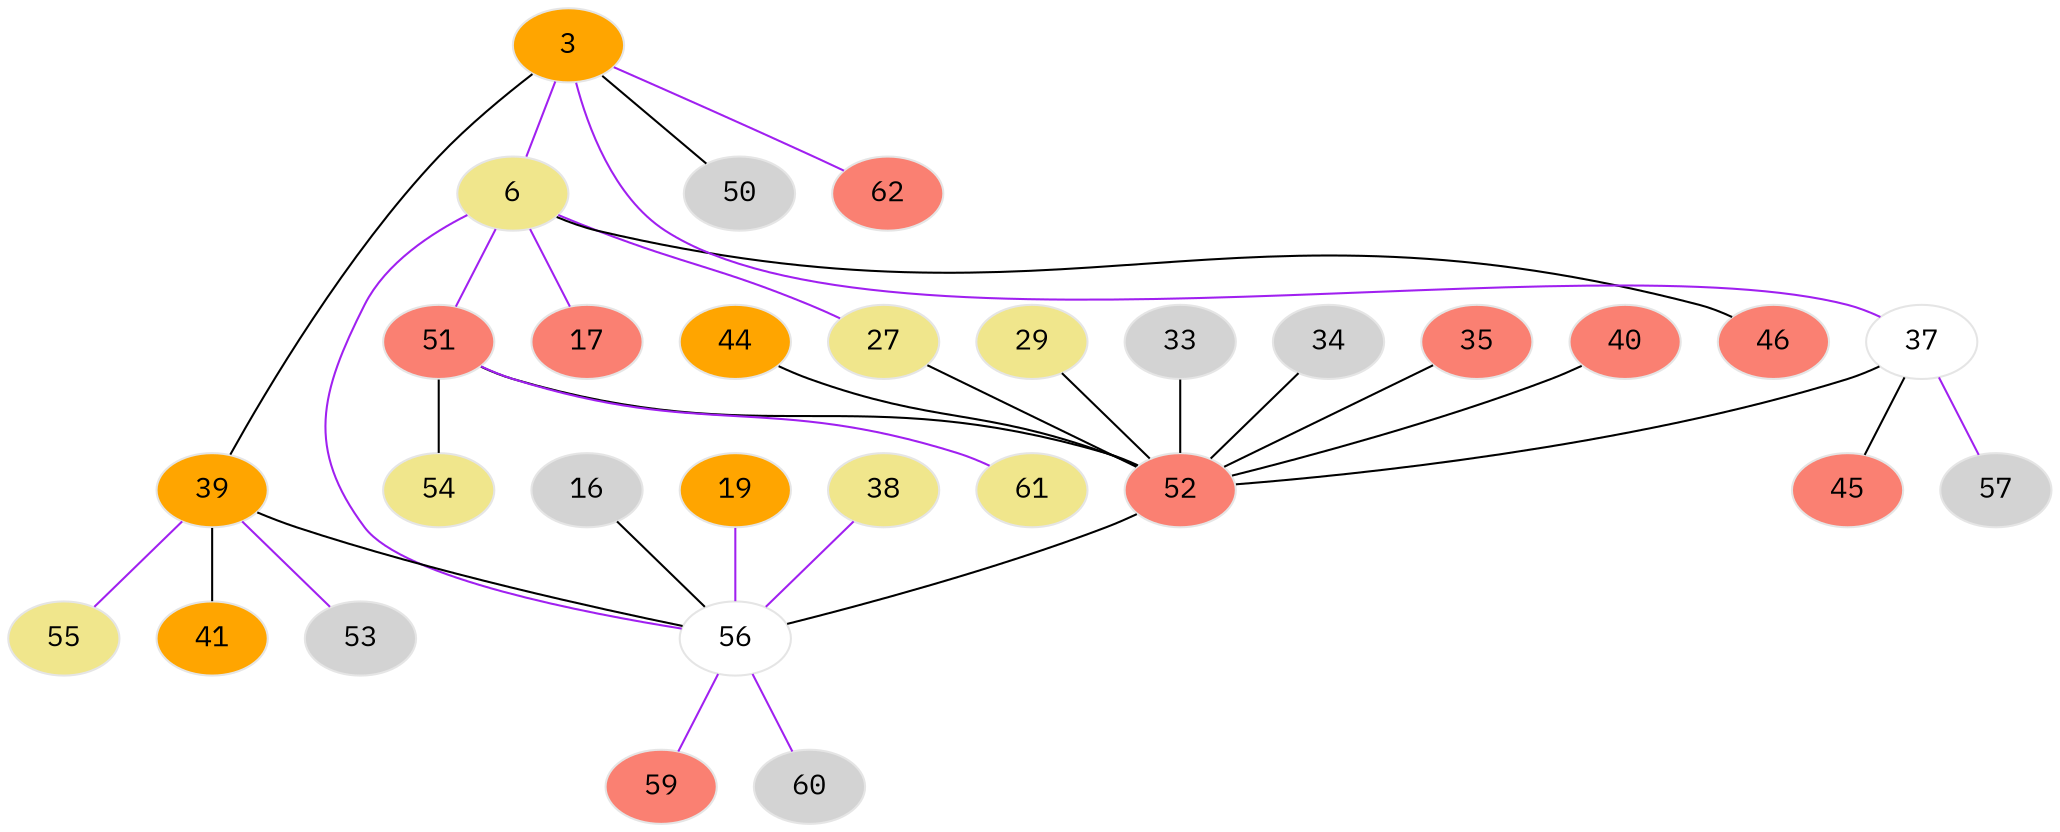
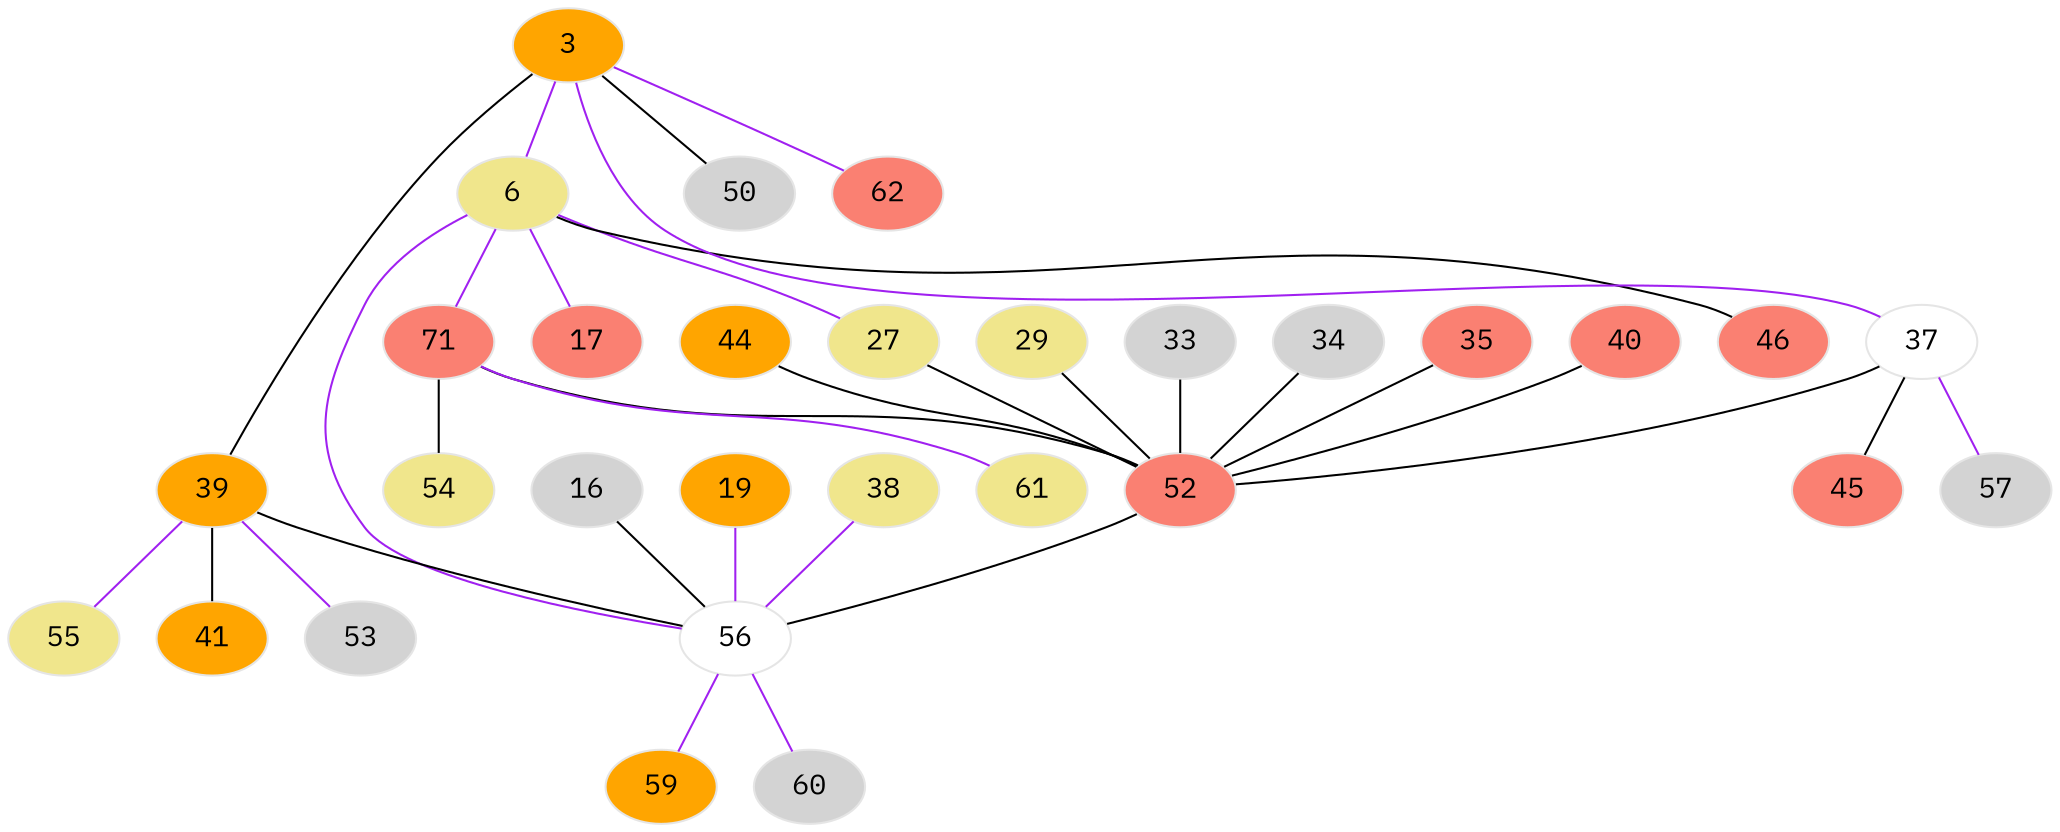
(439, 342) -> (439, 342)
(661, 787) -> (661, 787)
